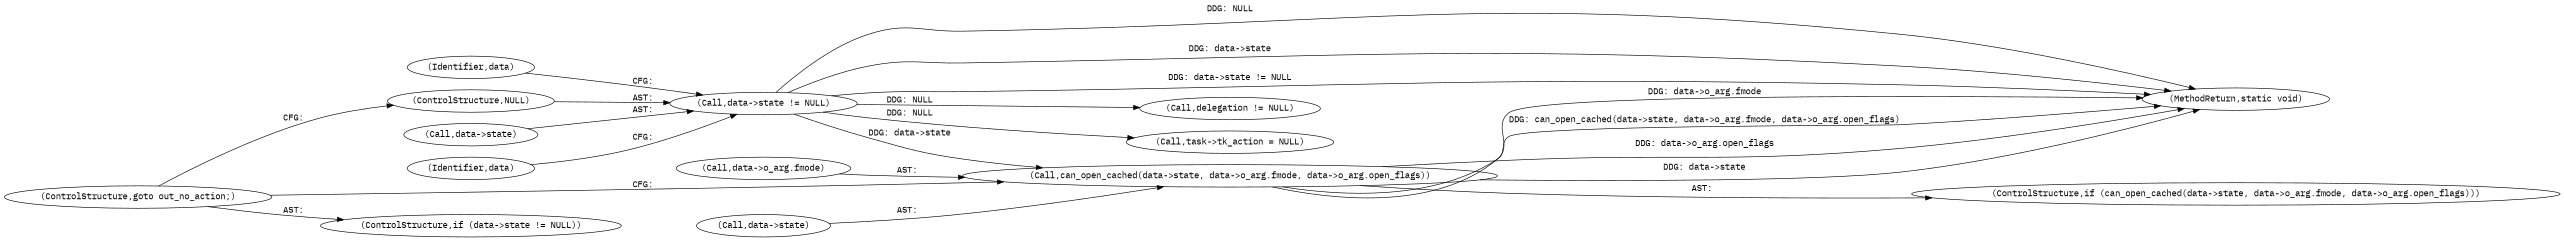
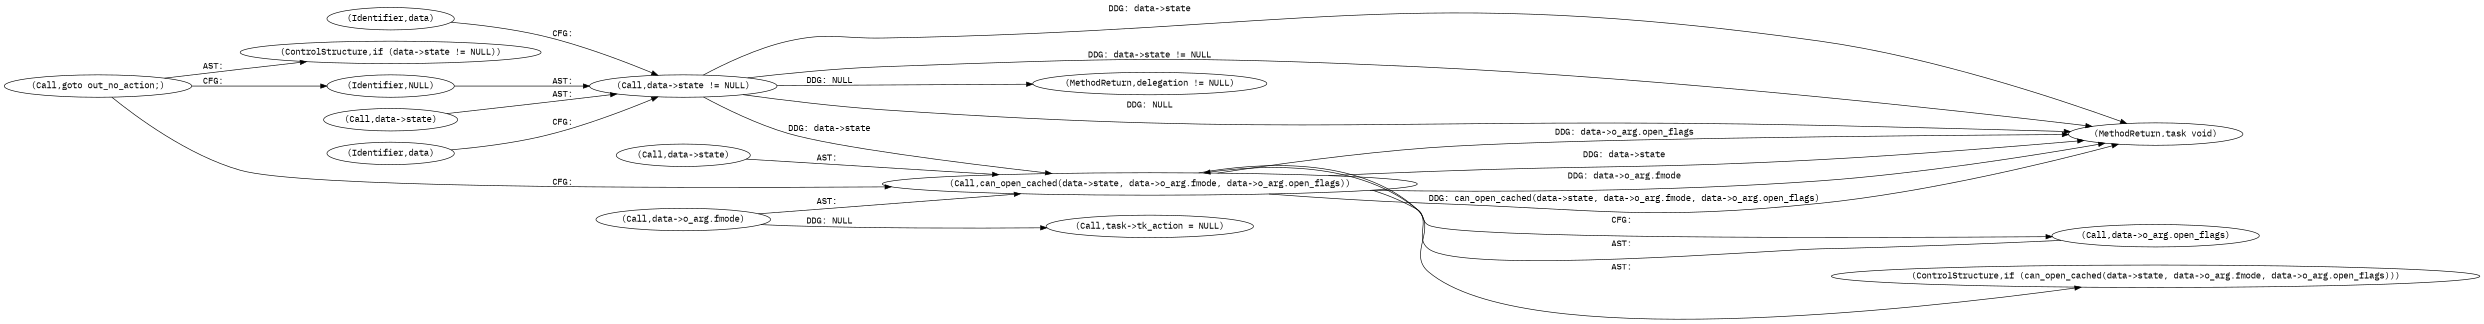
(2236, 99) -> (2156, 134)
(471, 101) -> (391, 86)
(1230, 109) -> (1150, 84)
(975, 128) -> (901, 228)
(138, 197) -> (98, 86)
none -> (2156, 236)
